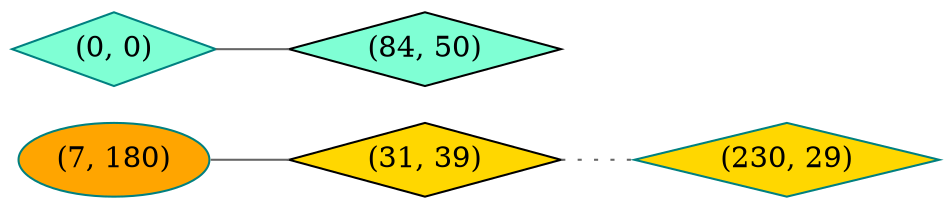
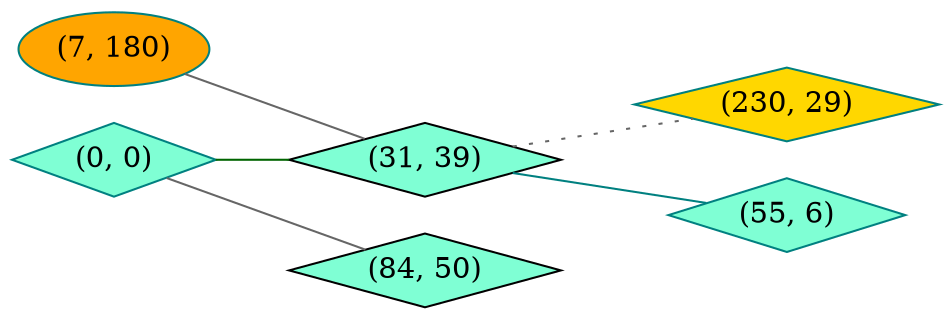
none -> (252, 160)
(425, 160) -> (425, 160)
none -> (787, 215)
